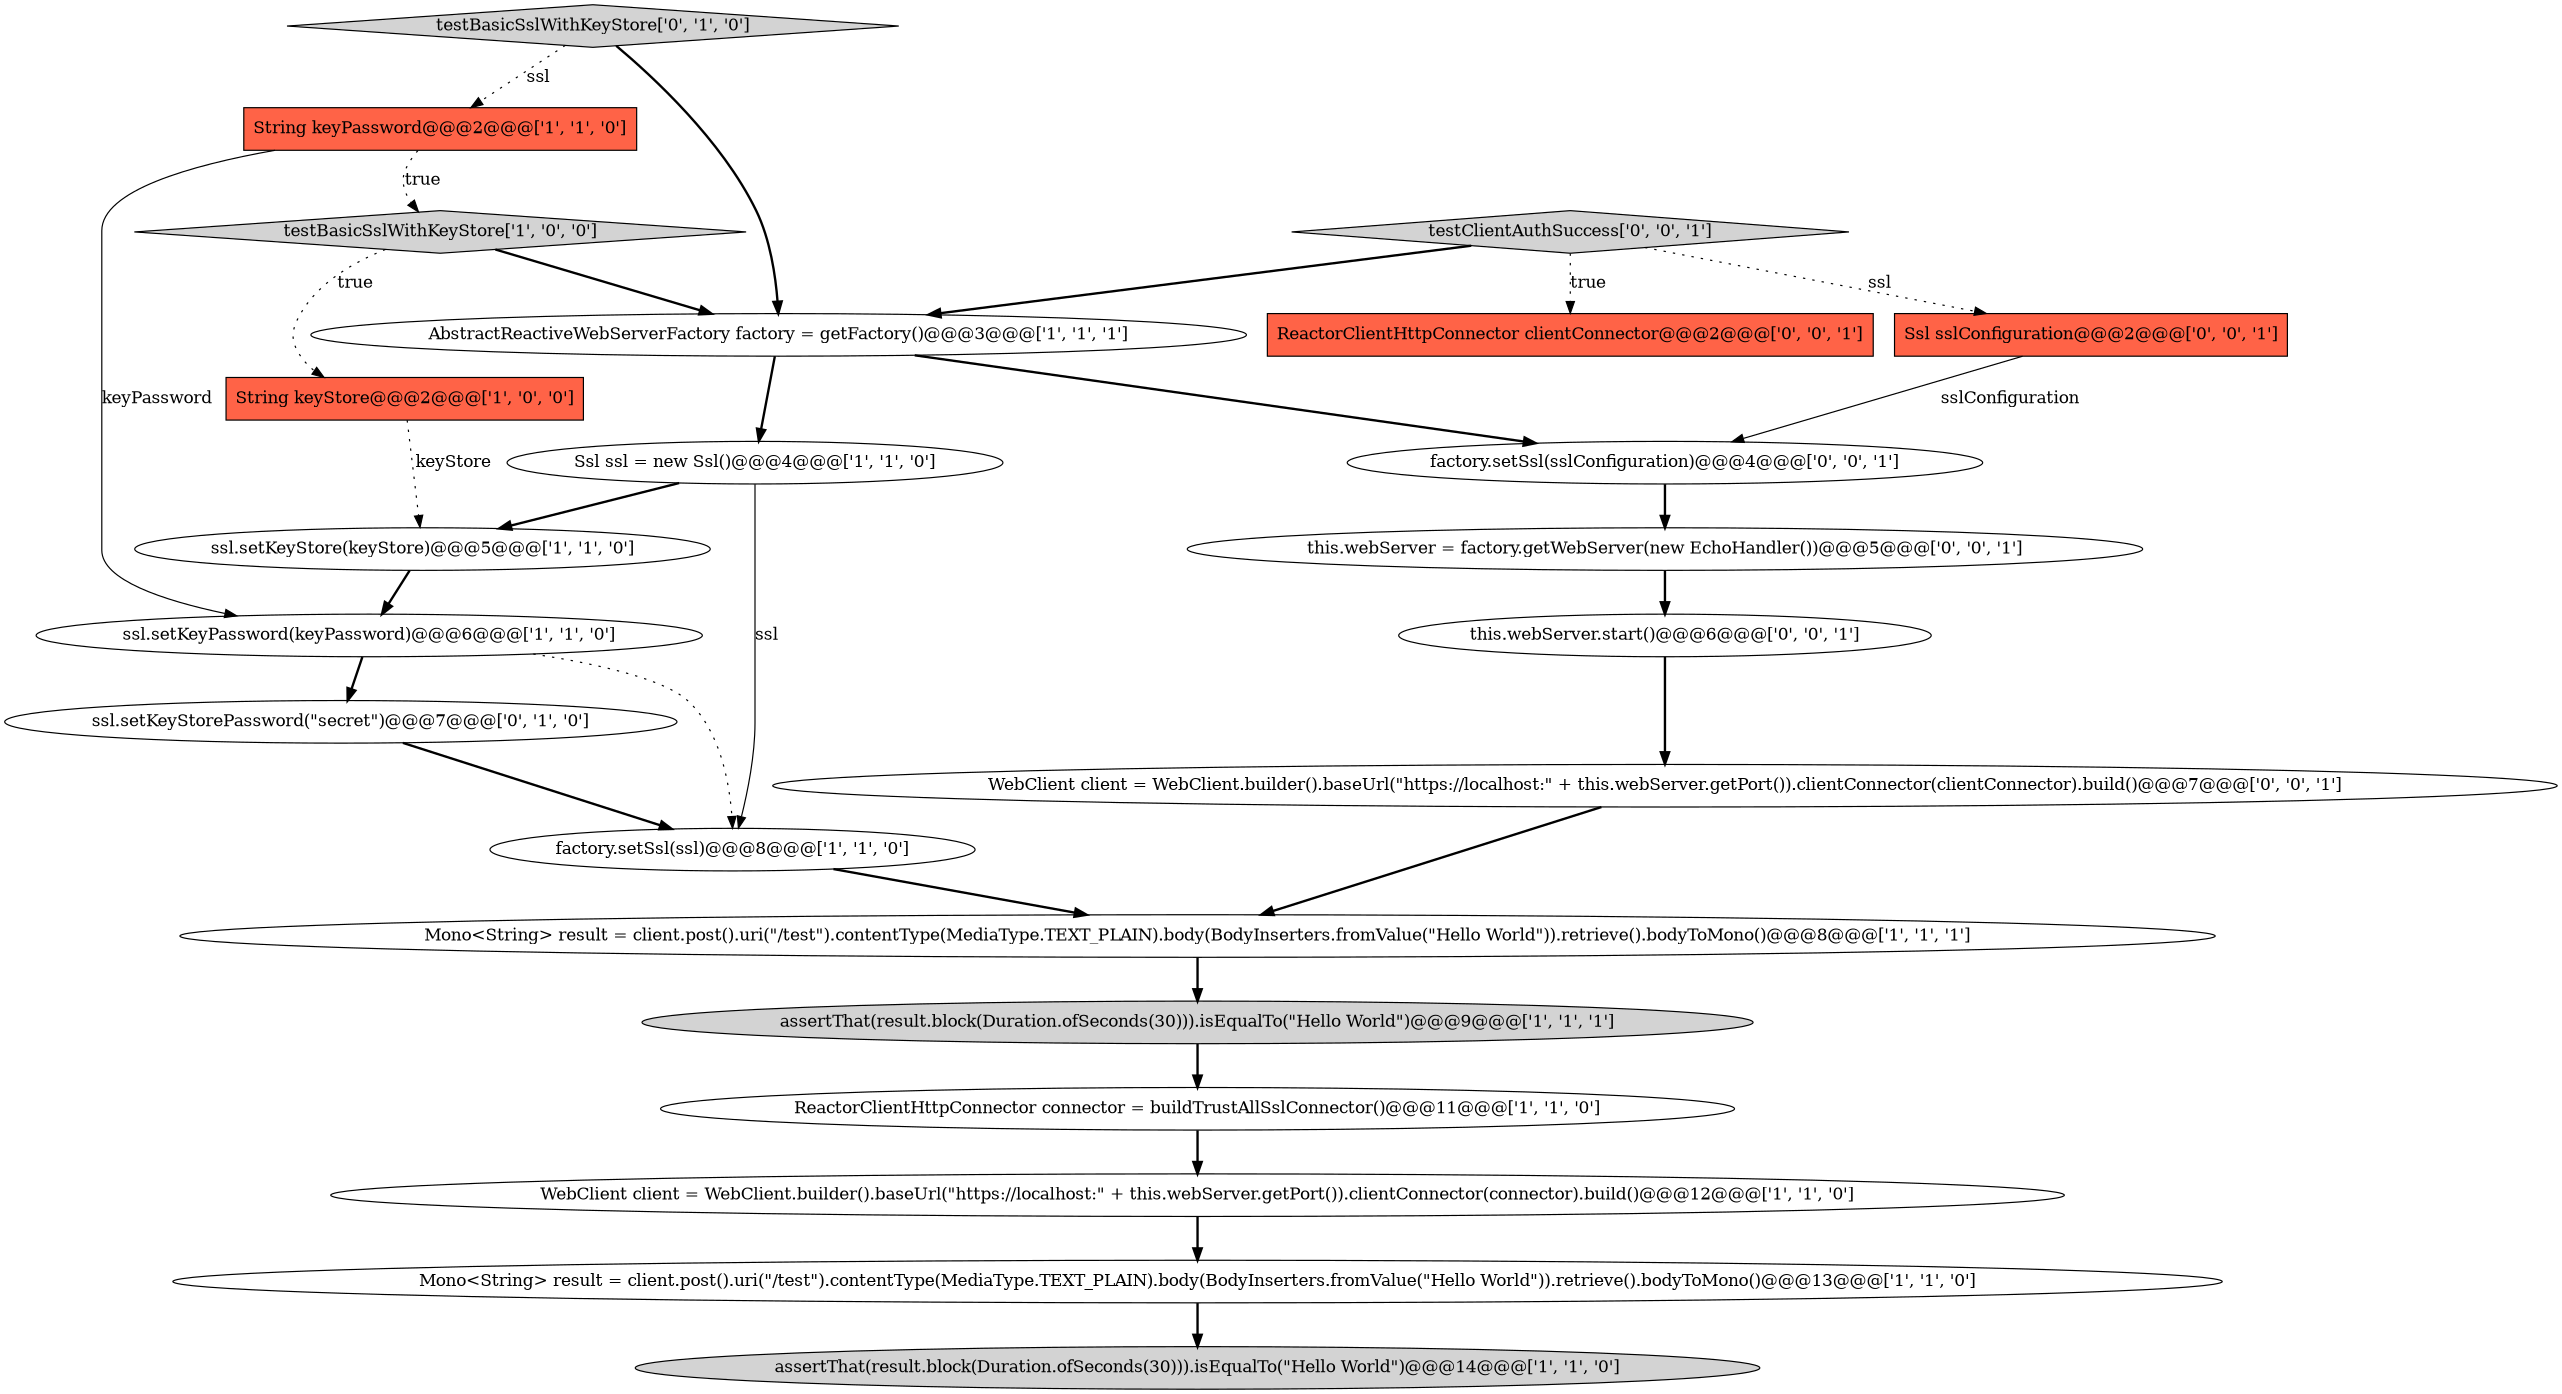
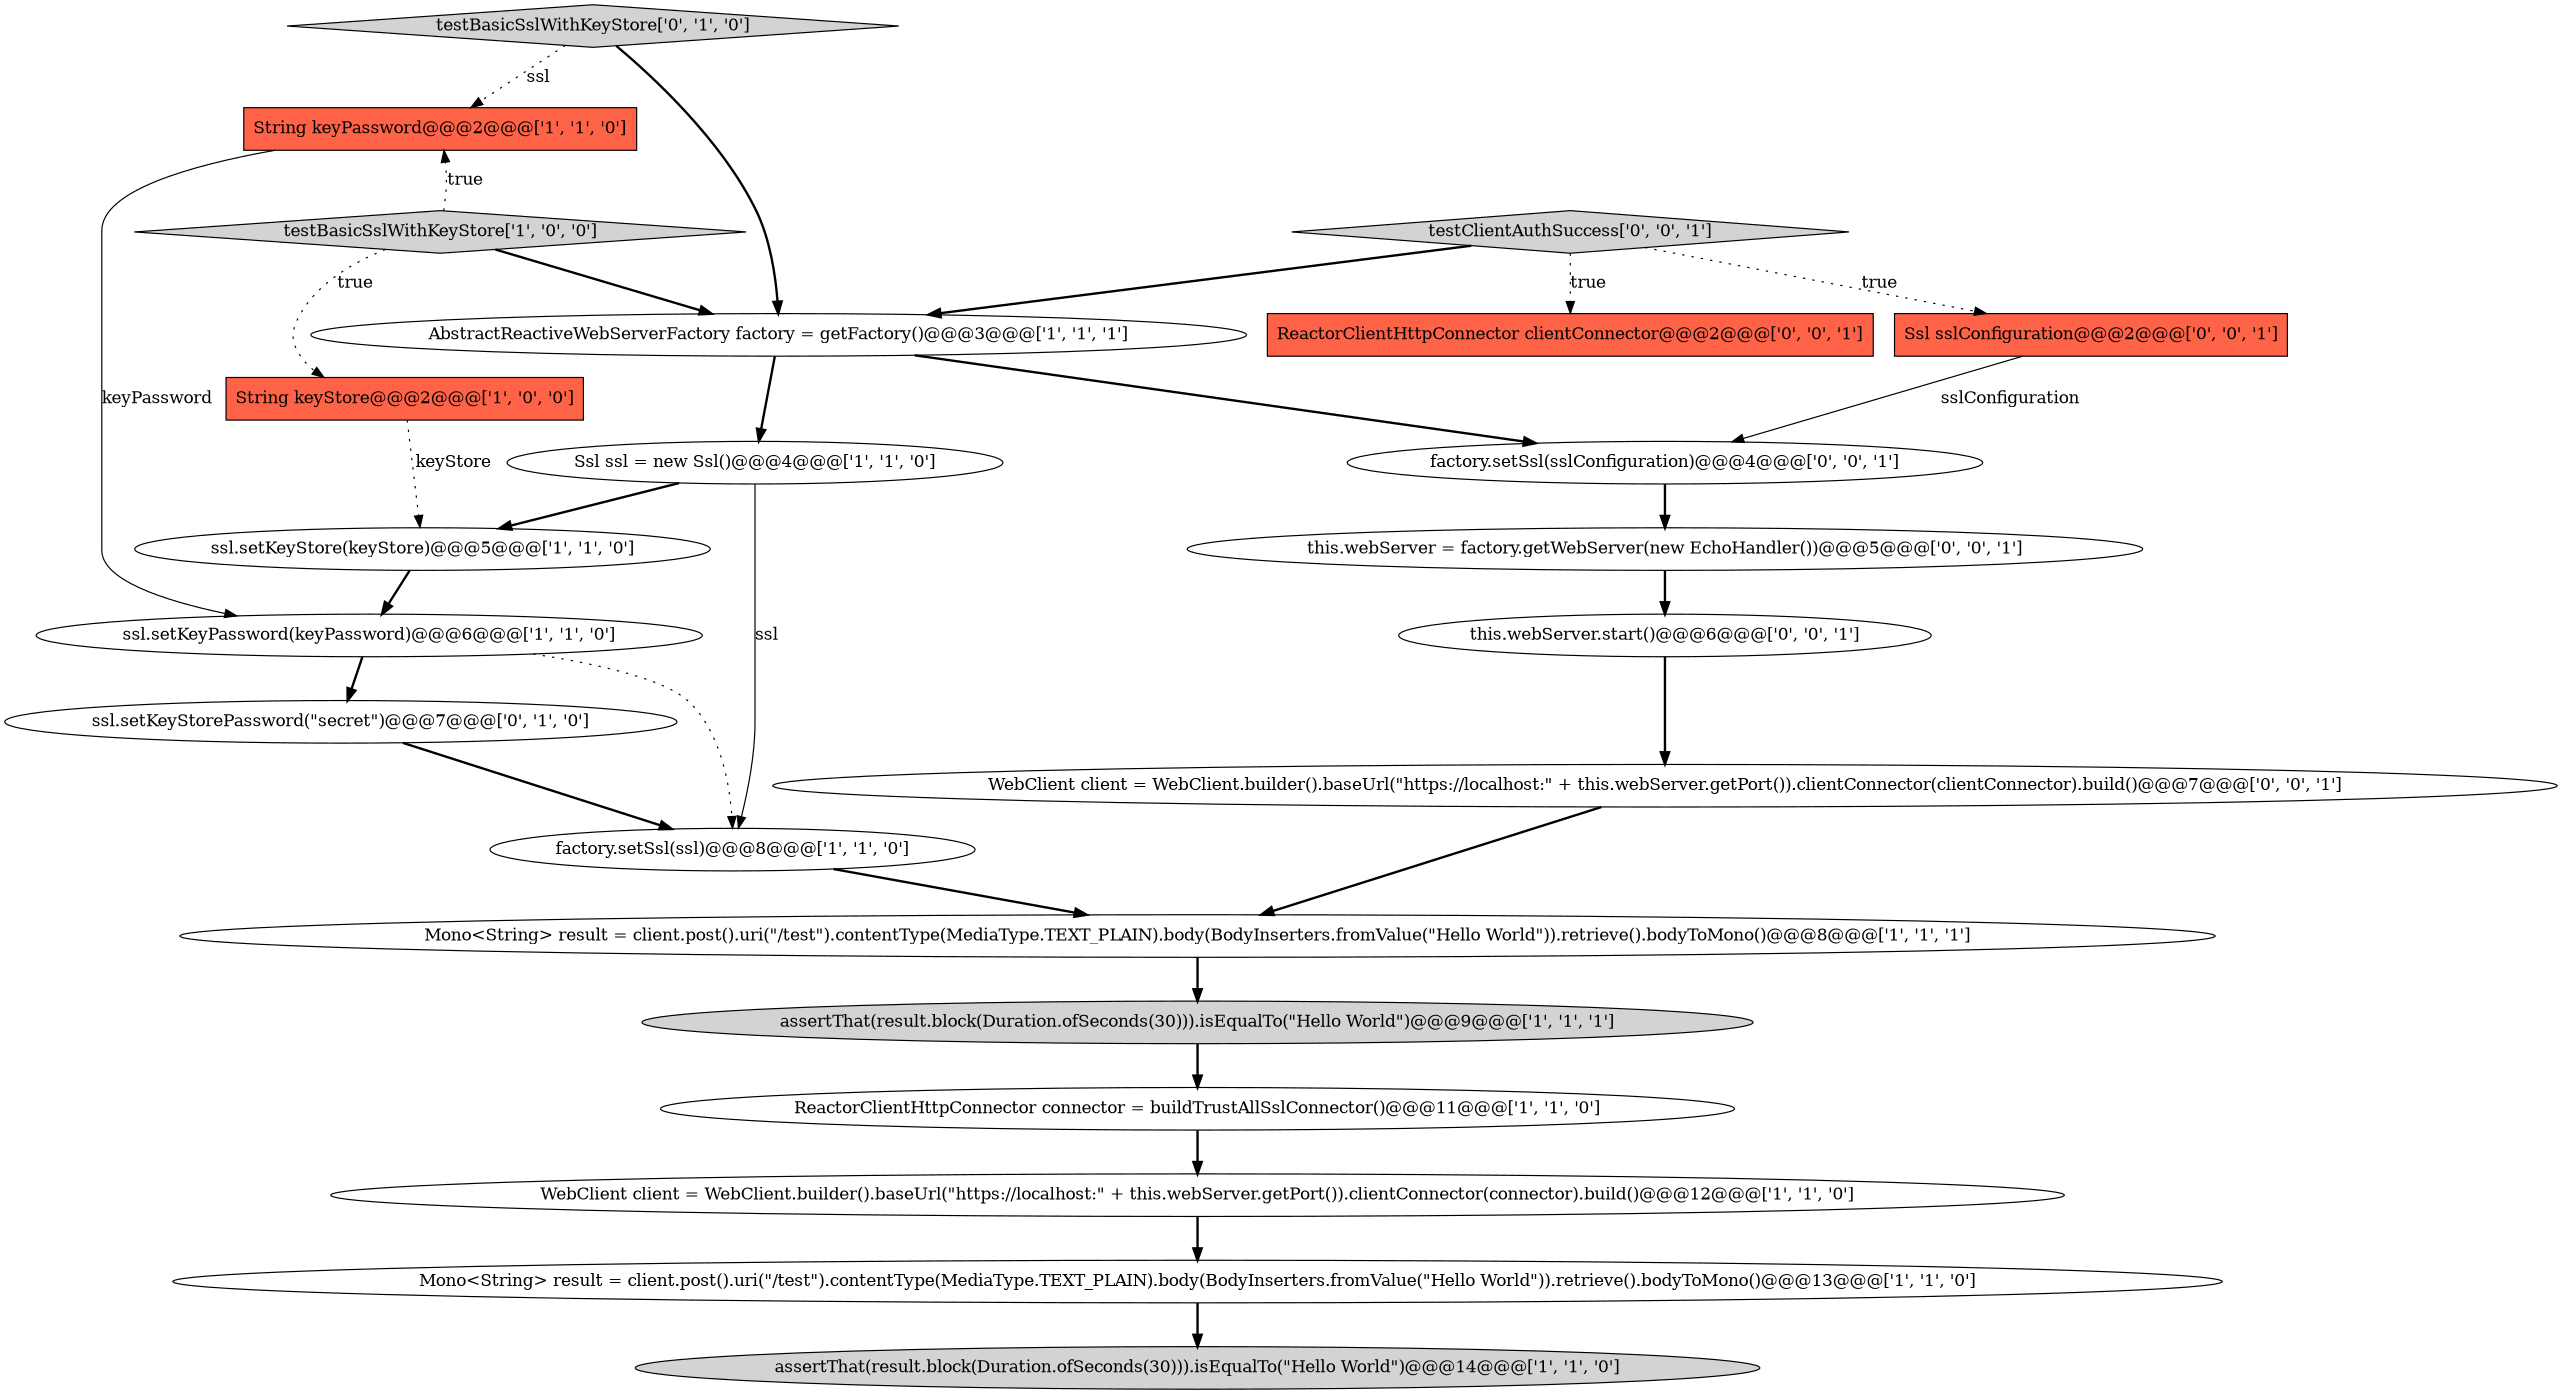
(404, 175) -> (446, 186)
(1880, 283) -> (1880, 283)
